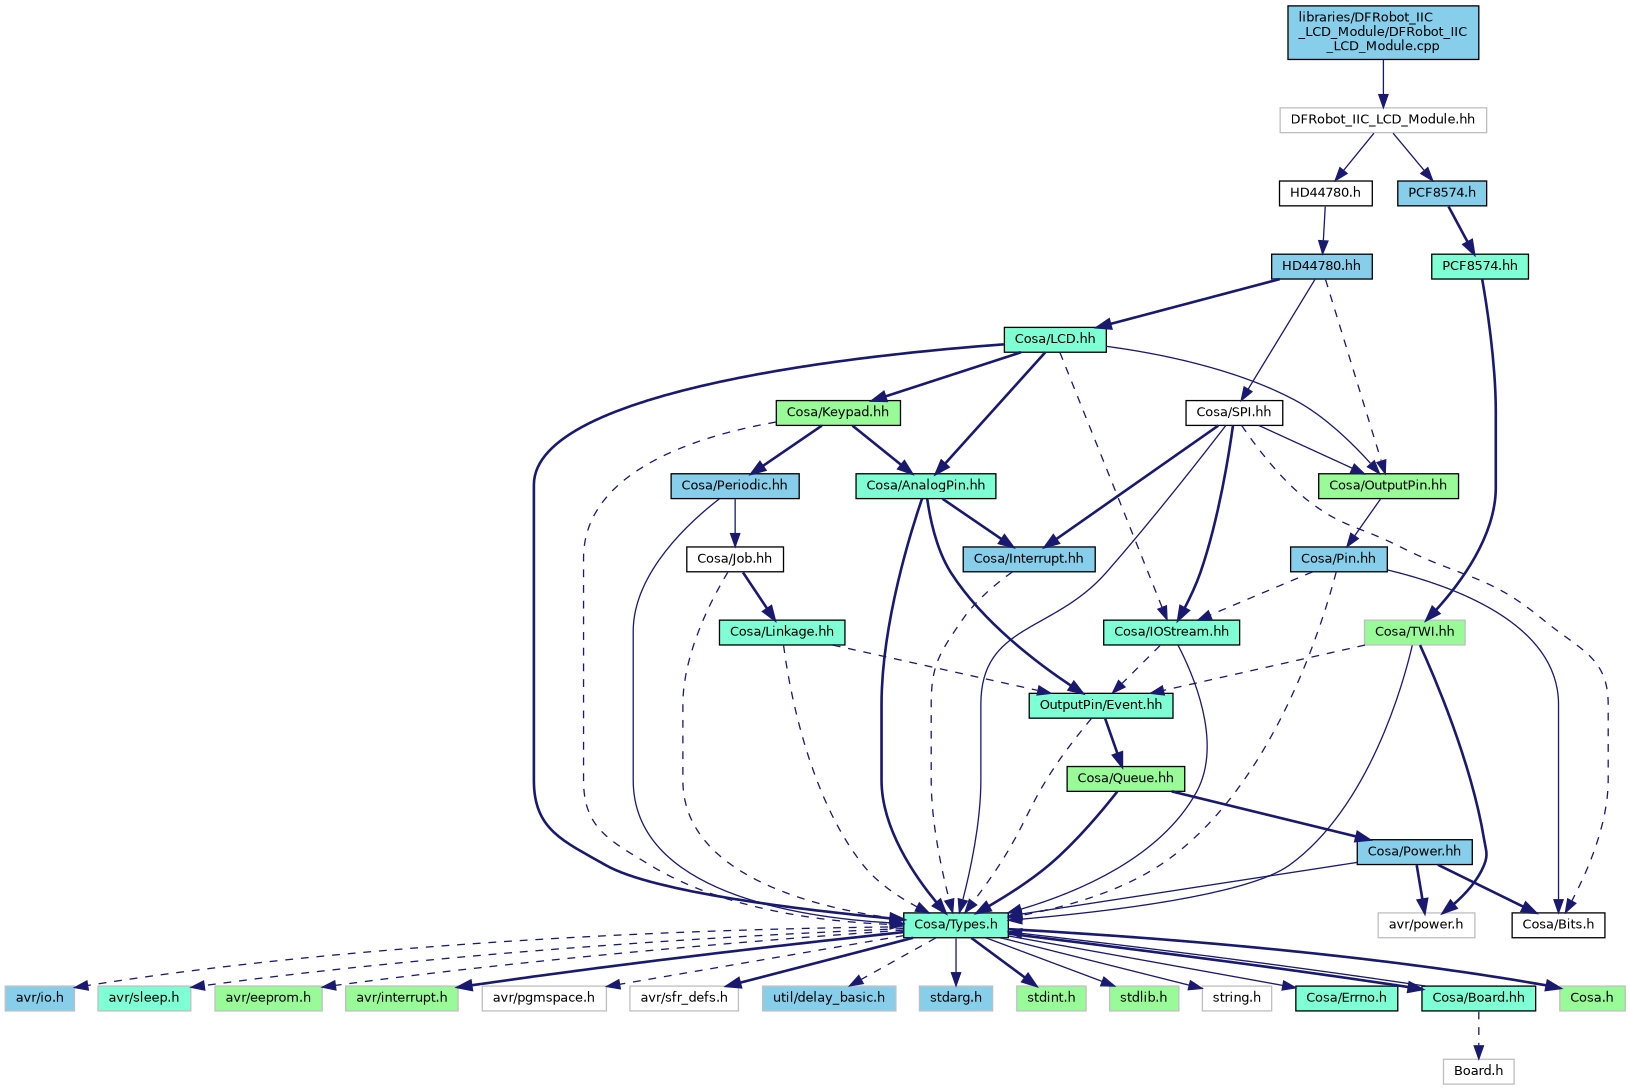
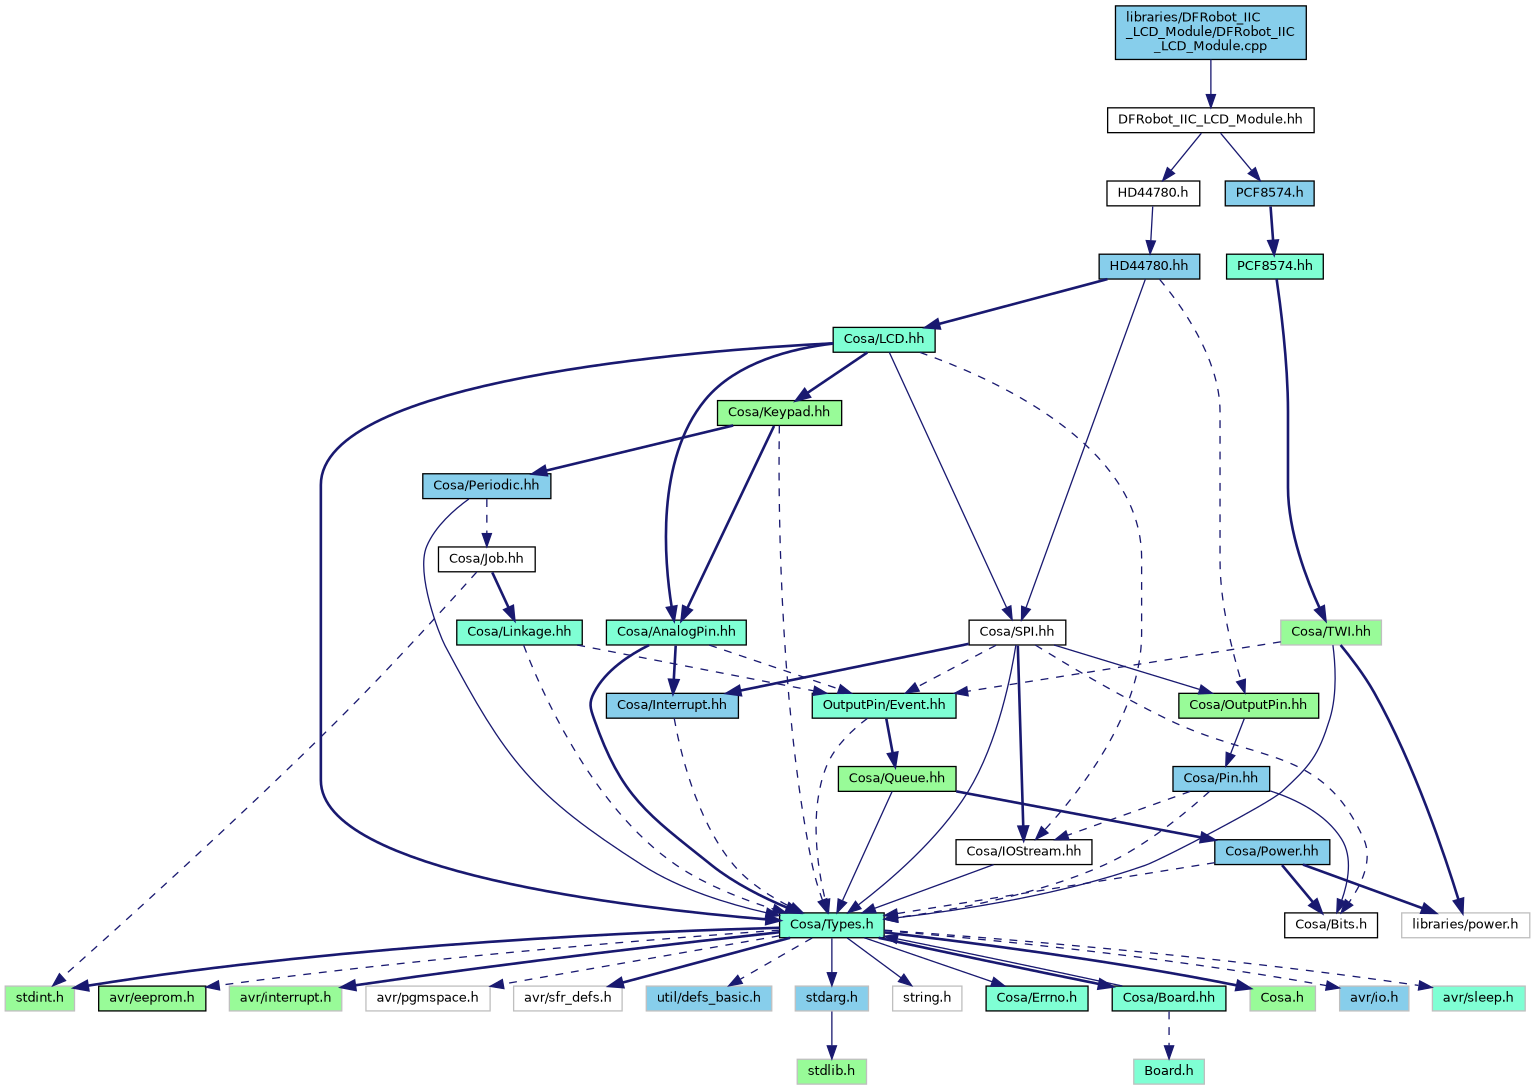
(1383, 120) -> (1211, 120)
(1243, 378) -> (948, 480)
(735, 516) -> (487, 516)
(982, 612) -> (774, 667)
(1172, 633) -> (1024, 852)
(1141, 664) -> (957, 666)
(687, 806) -> (276, 781)
(1059, 856) -> (867, 846)
(1190, 888) -> (1056, 888)
(1427, 925) -> (1466, 925)
(1044, 960) -> (832, 1029)
(269, 999) -> (152, 999)
(829, 999) -> (709, 999)
(1479, 1072) -> (1169, 1072)
